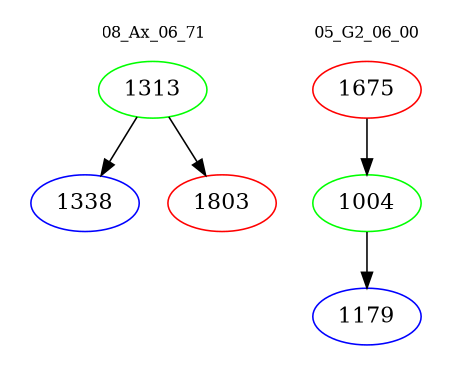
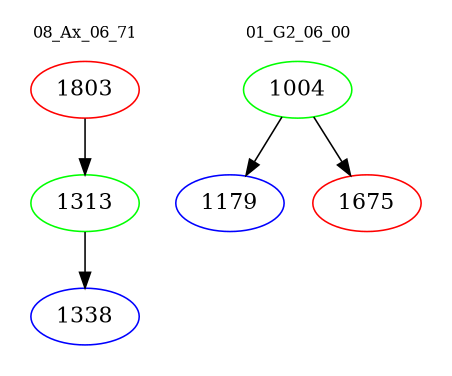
(367, 34) -> (298, 34)
(183, 139) -> (85, 139)
(367, 139) -> (328, 139)
